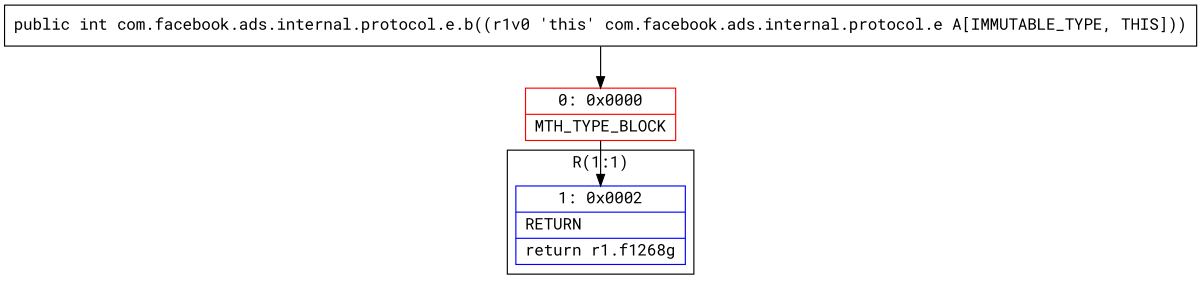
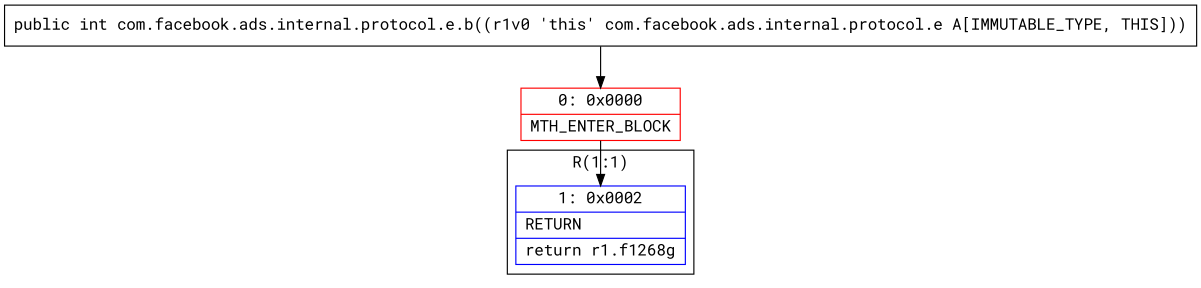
(601, 127) -> (601, 127)
